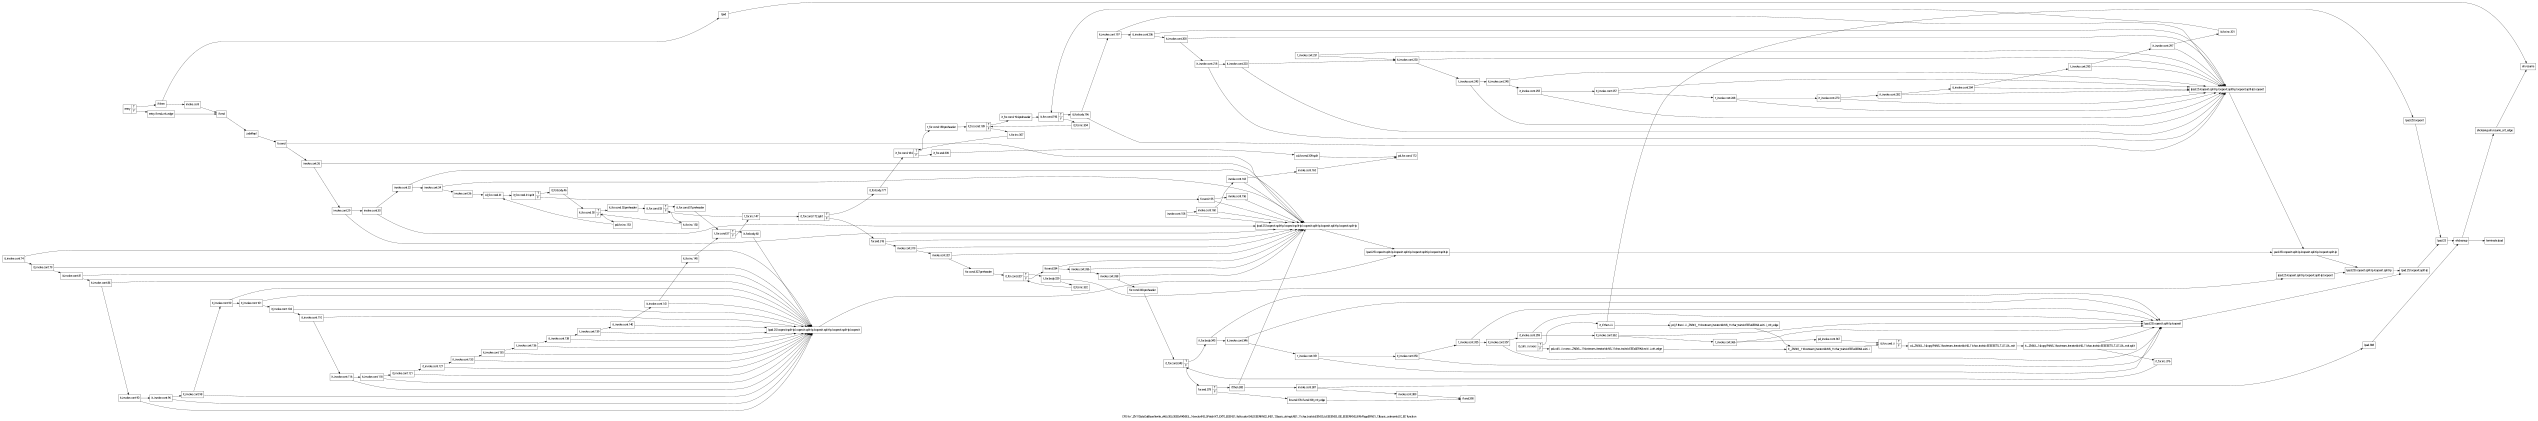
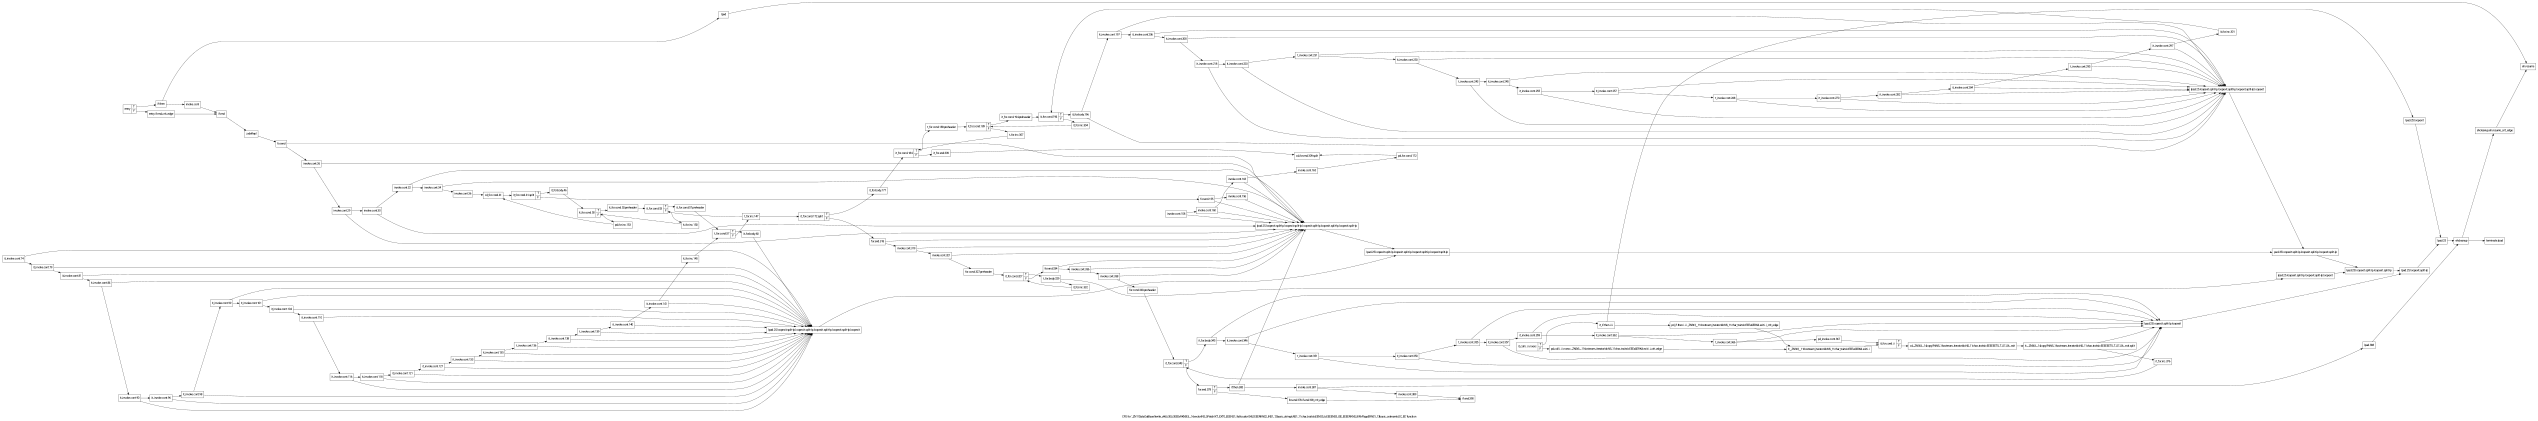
(1321, 62) -> (1271, 60)
(1357, 157) -> (1359, 155)
